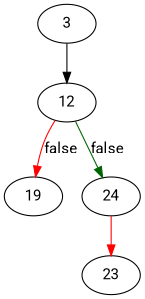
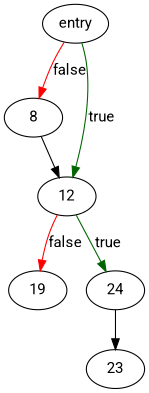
(67, 24) -> (33, 118)
none -> (76, 24)
(107, 149) -> (108, 243)
(111, 230) -> (115, 324)
